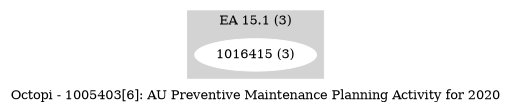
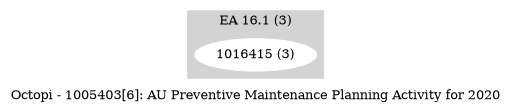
(256, 21) -> (256, 21)
